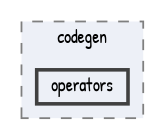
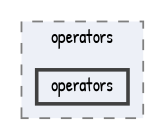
(82, 38) -> (82, 38)
